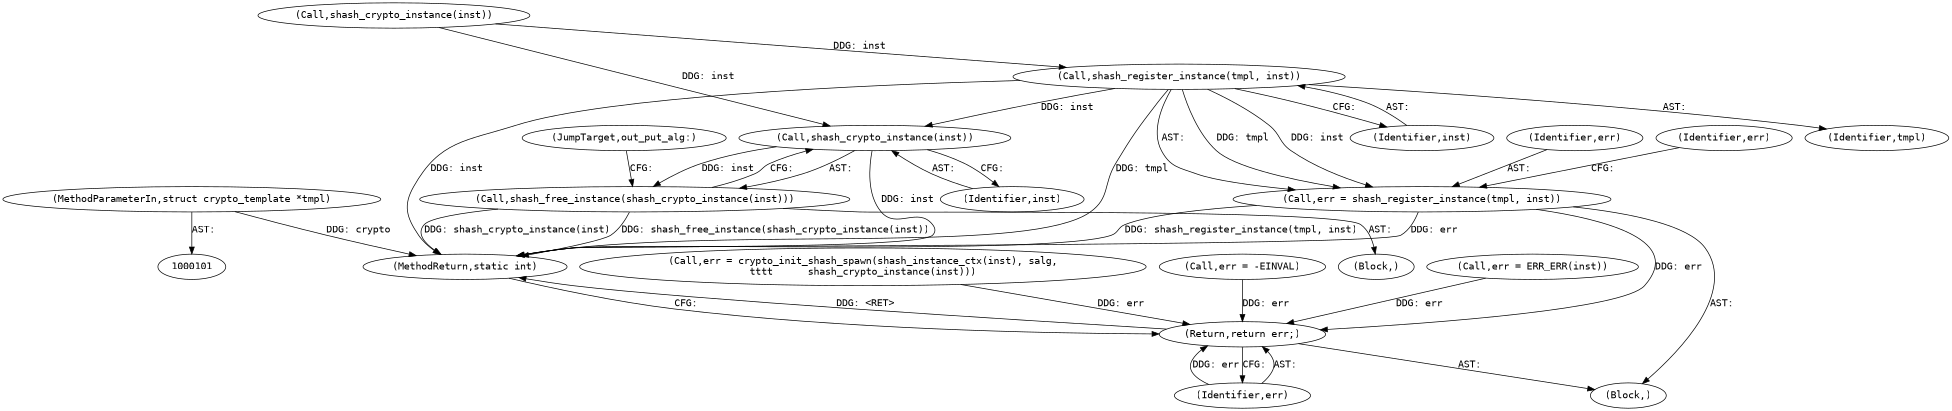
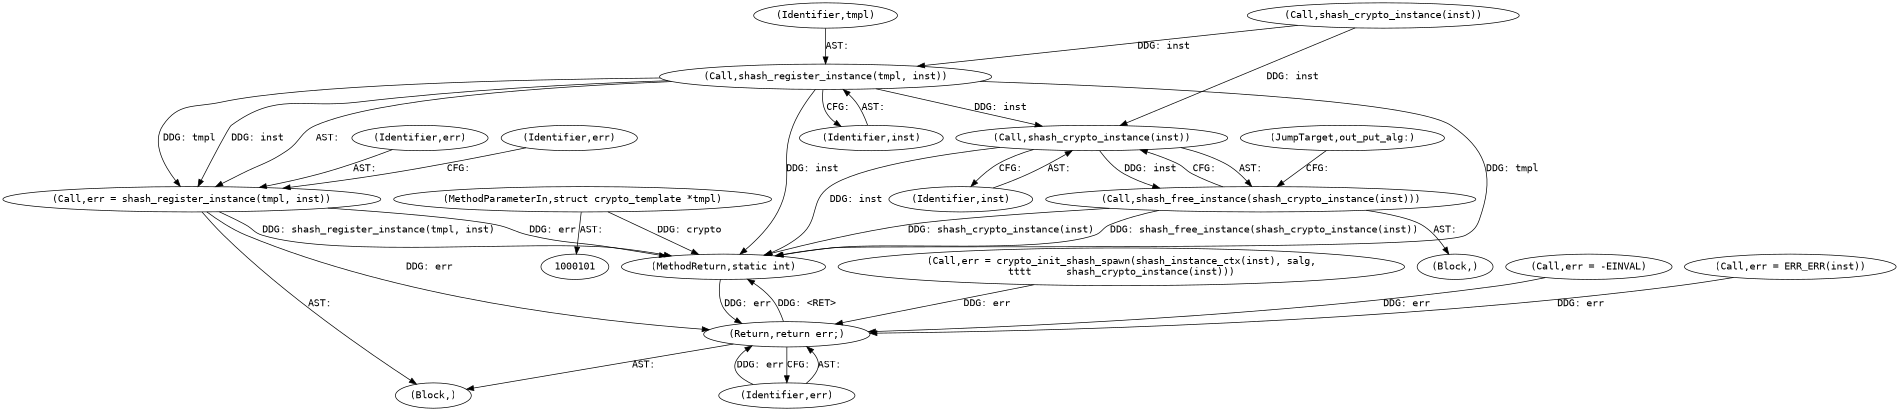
(1564, 103) -> (826, 43)
(689, 304) -> (748, 304)
